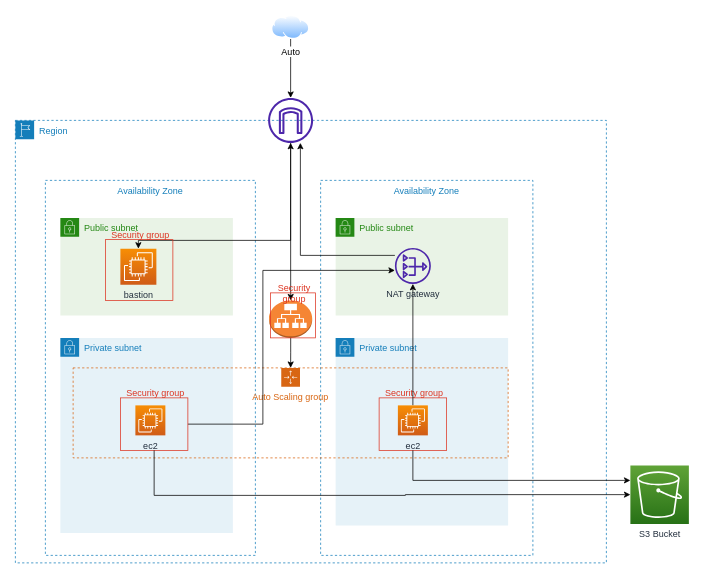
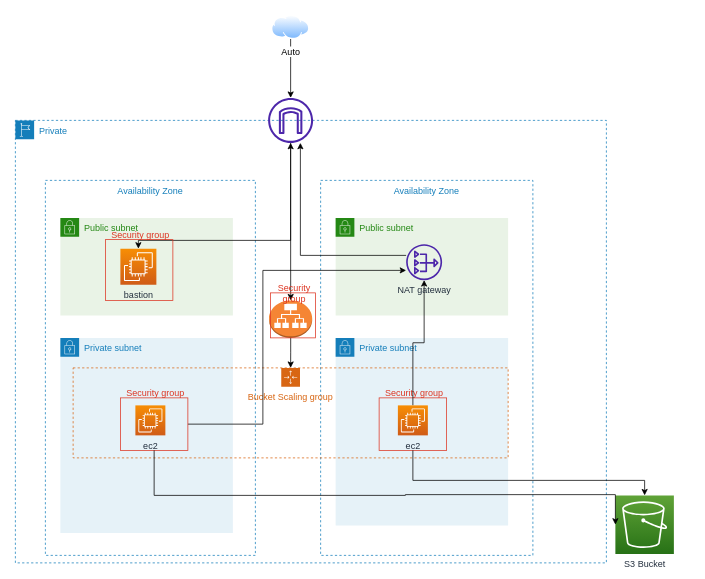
(53, 131) -> (56, 131)
(413, 266) -> (424, 262)
(291, 397) -> (291, 397)
(660, 495) -> (645, 525)
